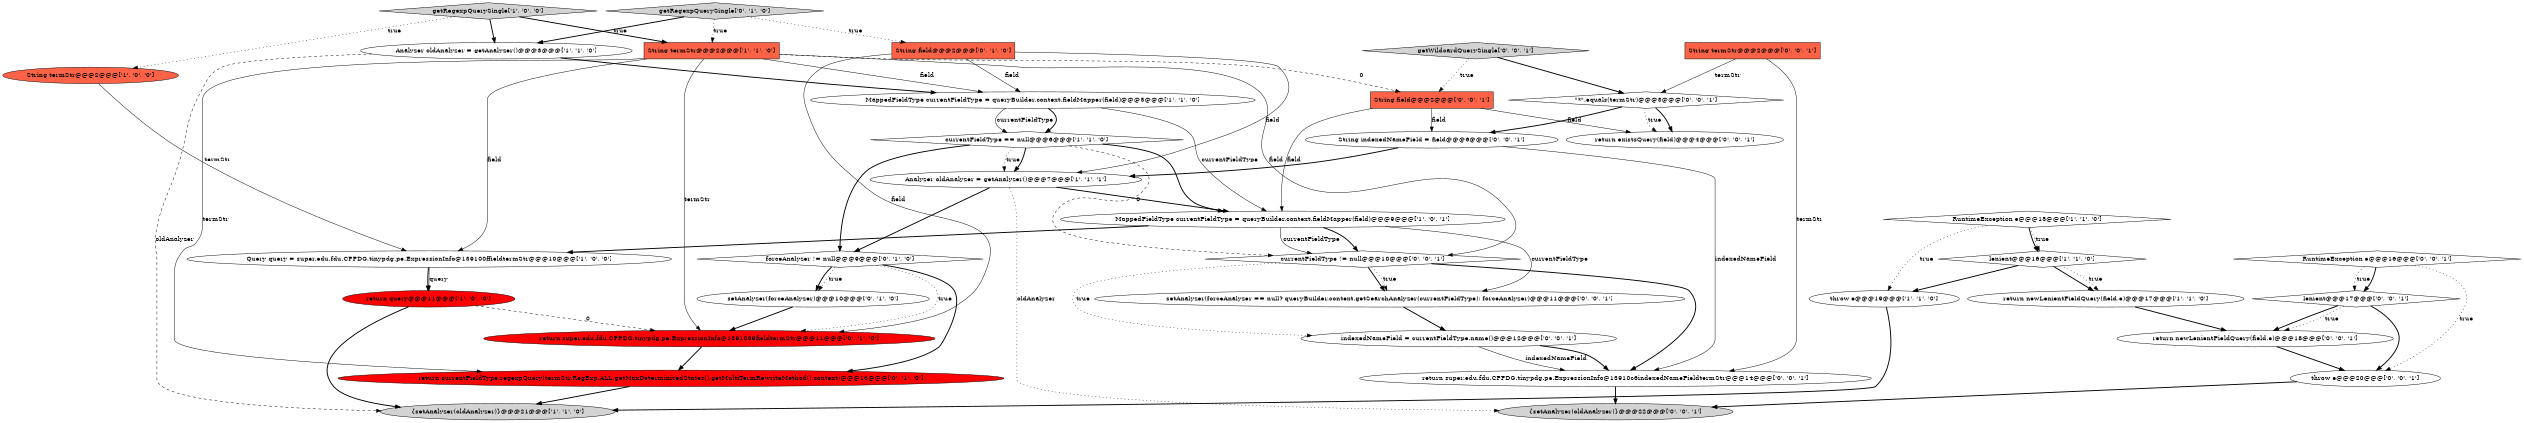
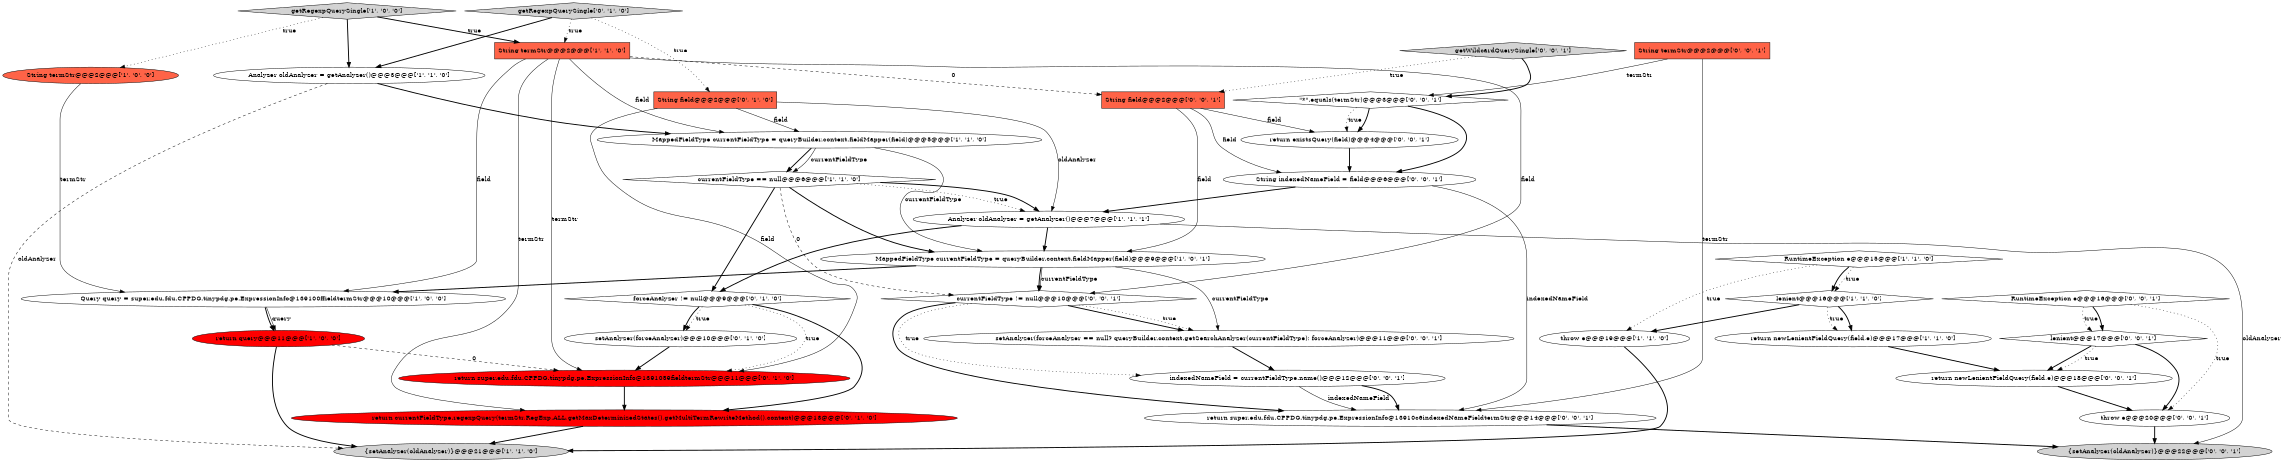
(1273, 120) -> (1077, 160)
none -> (1350, 157)
(1158, 401) -> (1799, 244)
